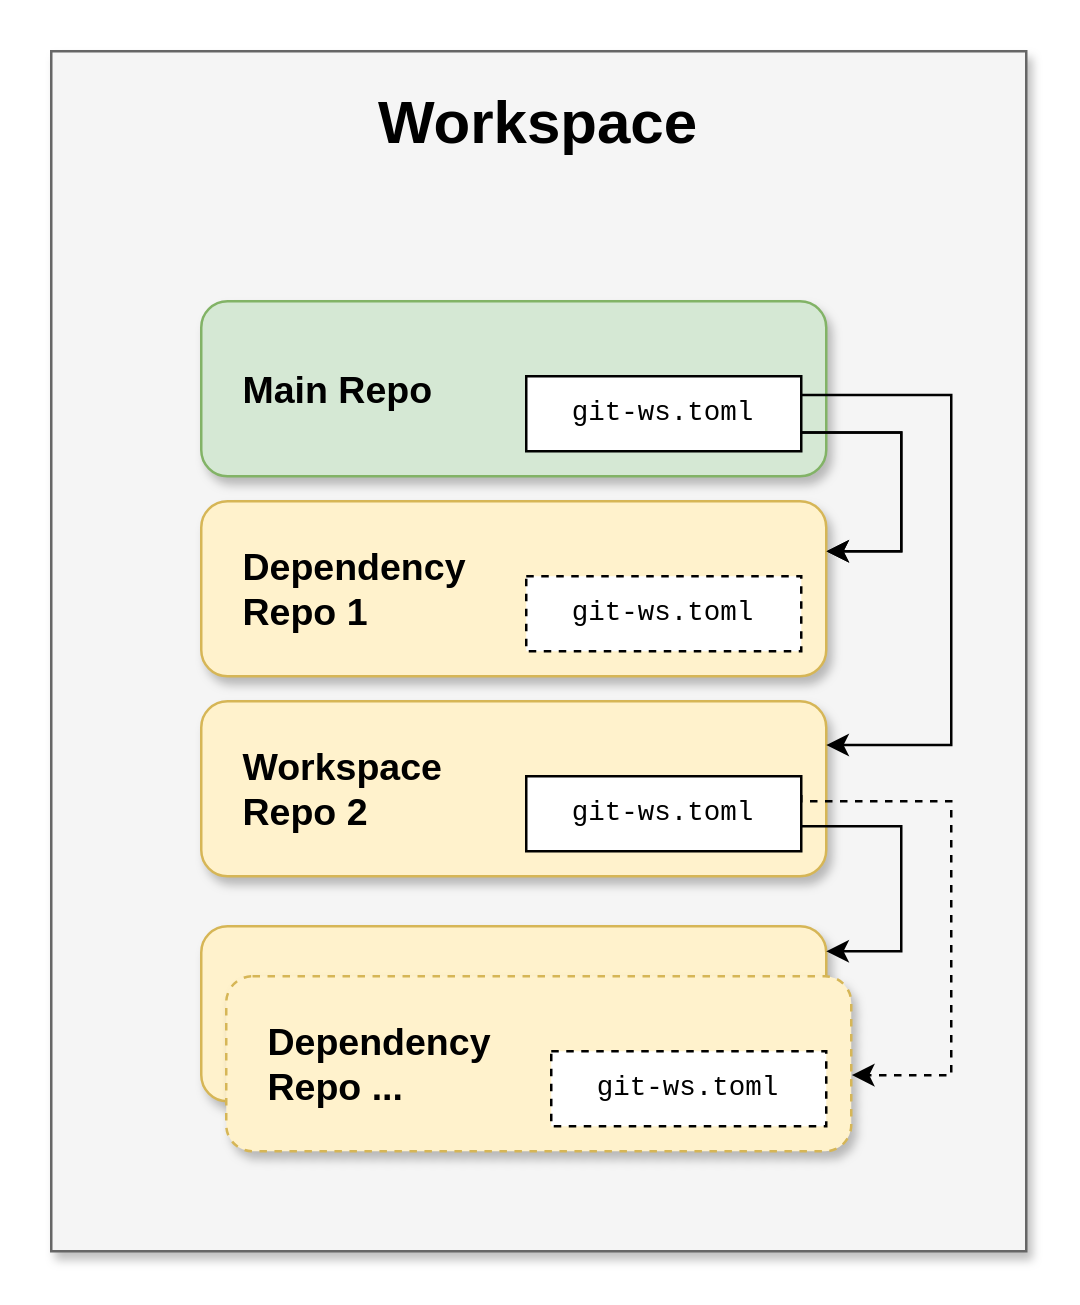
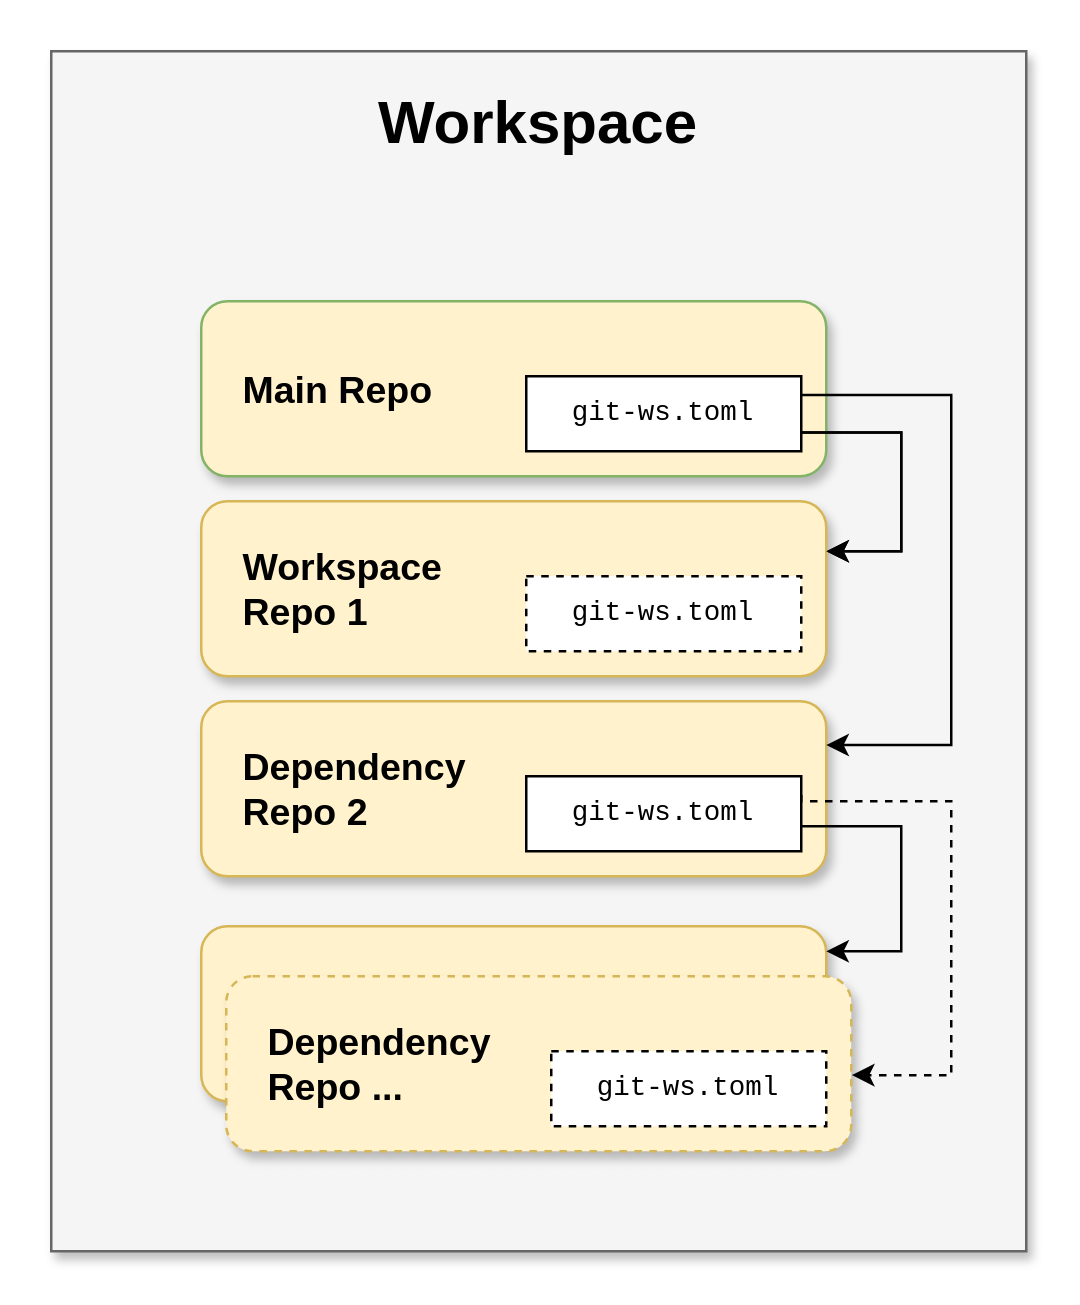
(514, 389) -> (514, 389)
(349, 589) -> (338, 589)
(338, 789) -> (349, 789)
